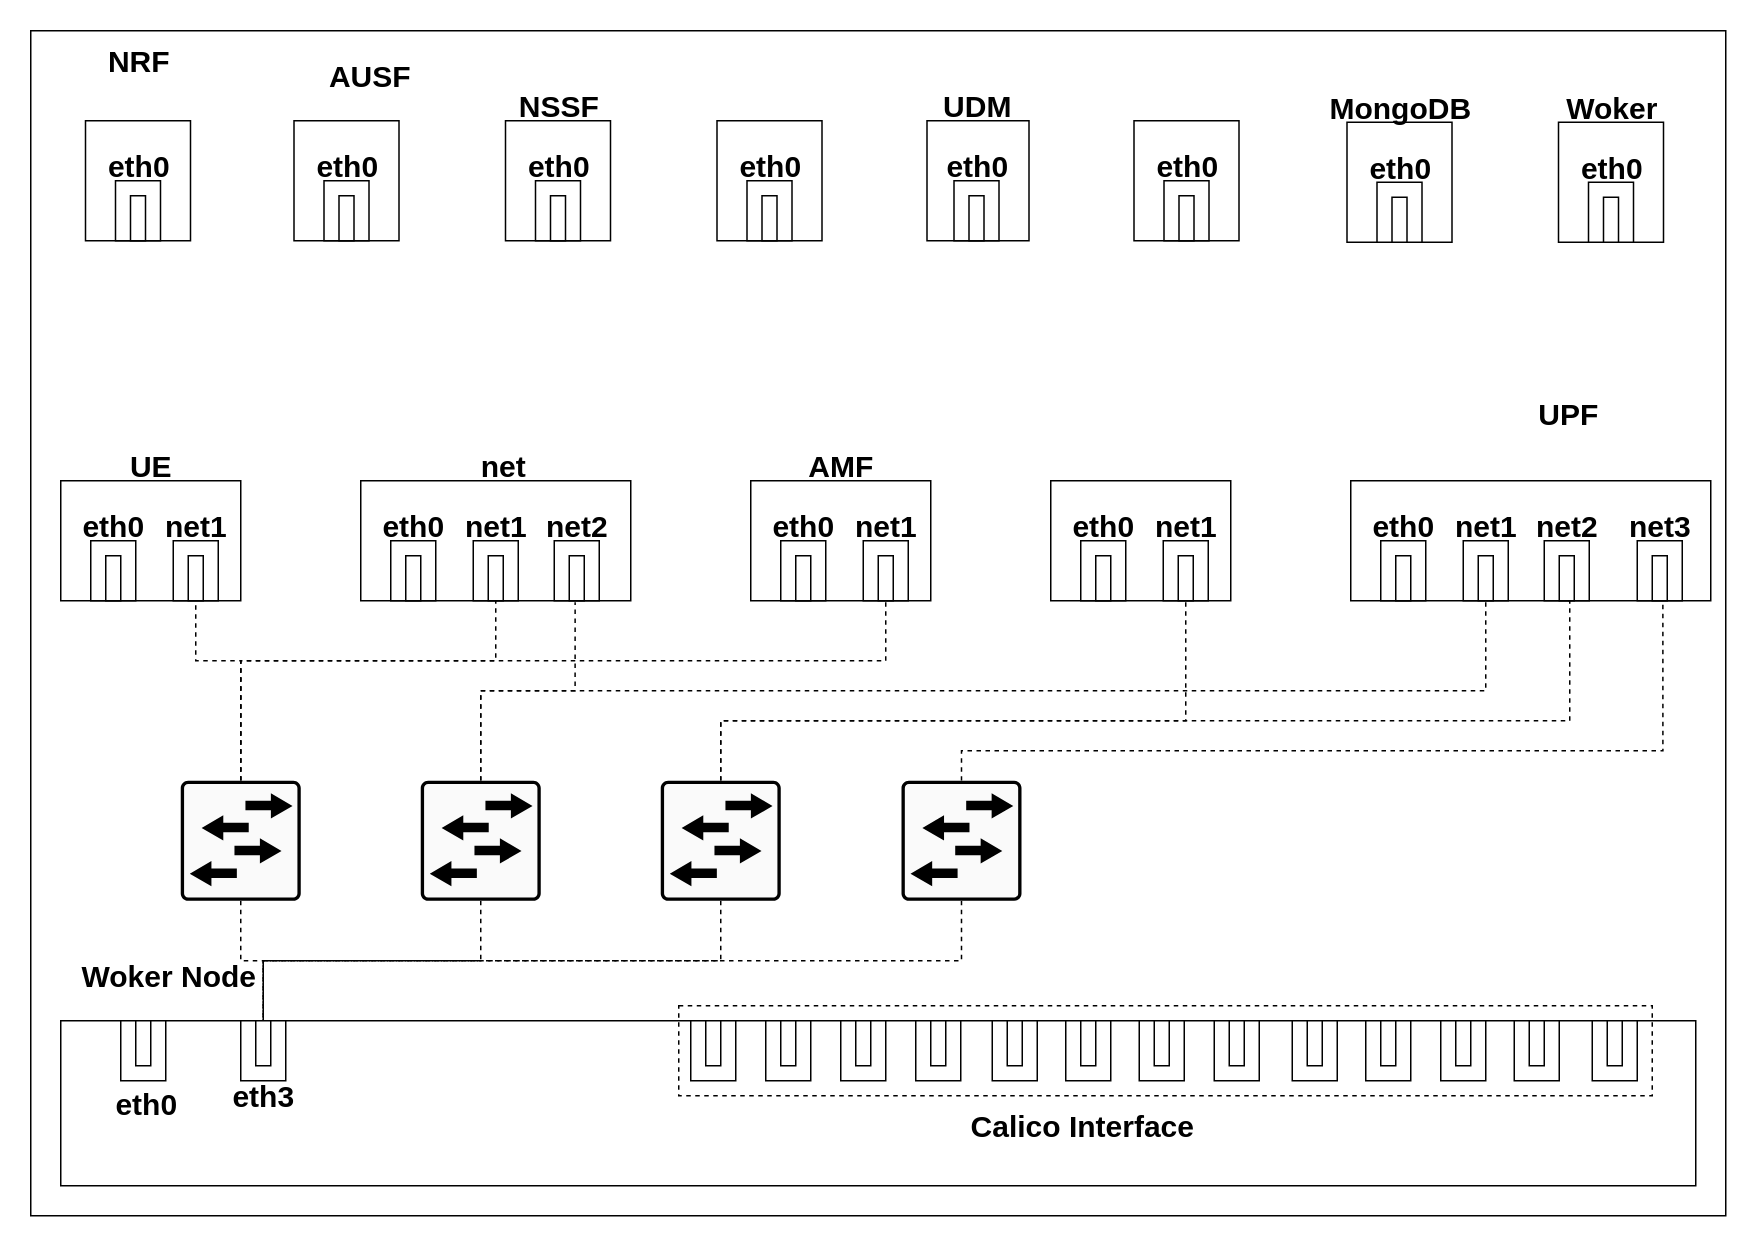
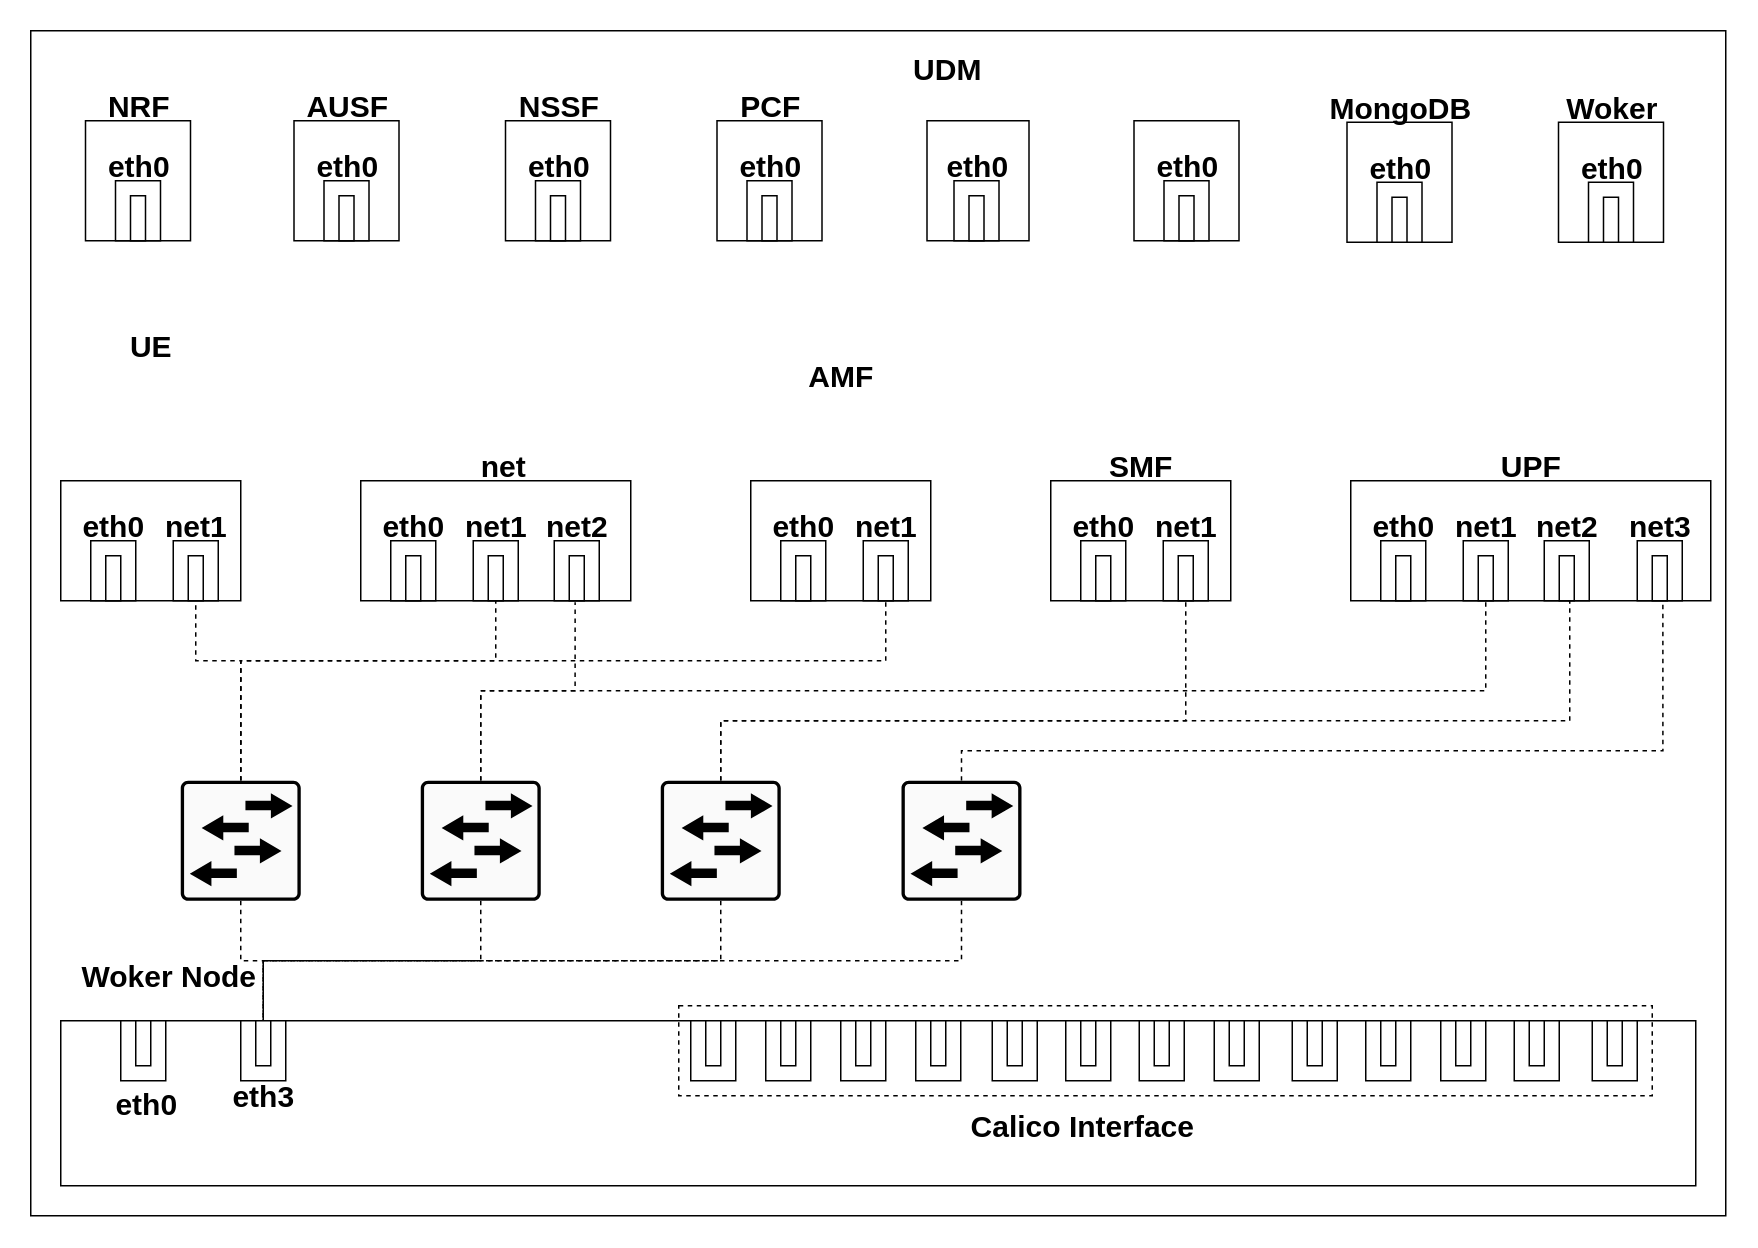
(138, 61) -> (138, 106)
(369, 76) -> (347, 106)
none -> (770, 106)
(977, 106) -> (947, 68)
(1568, 413) -> (1531, 466)
(151, 466) -> (151, 346)
(841, 466) -> (841, 376)
none -> (1141, 466)
